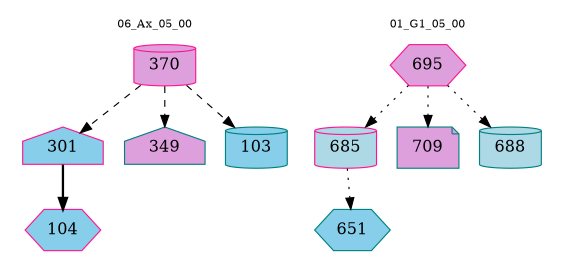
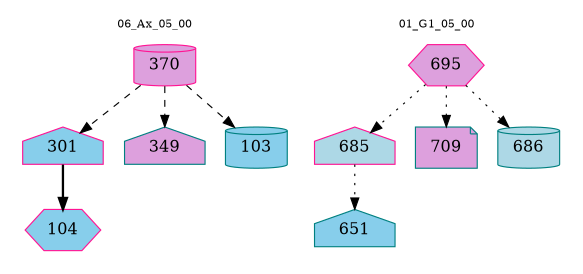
(346, 148) -> (355, 148)
(510, 148) -> (529, 148)
(352, 230) -> (355, 230)
